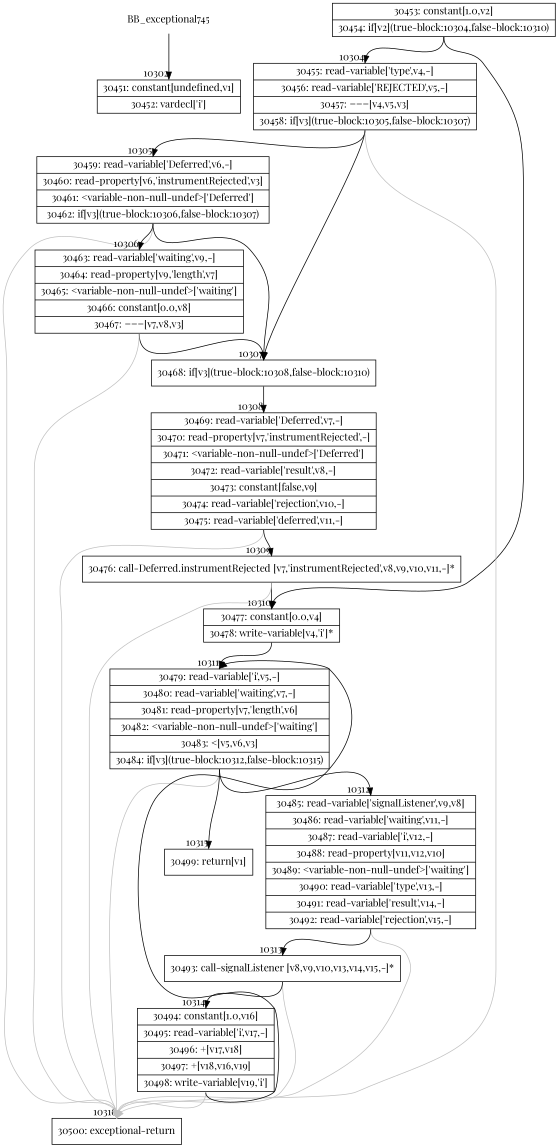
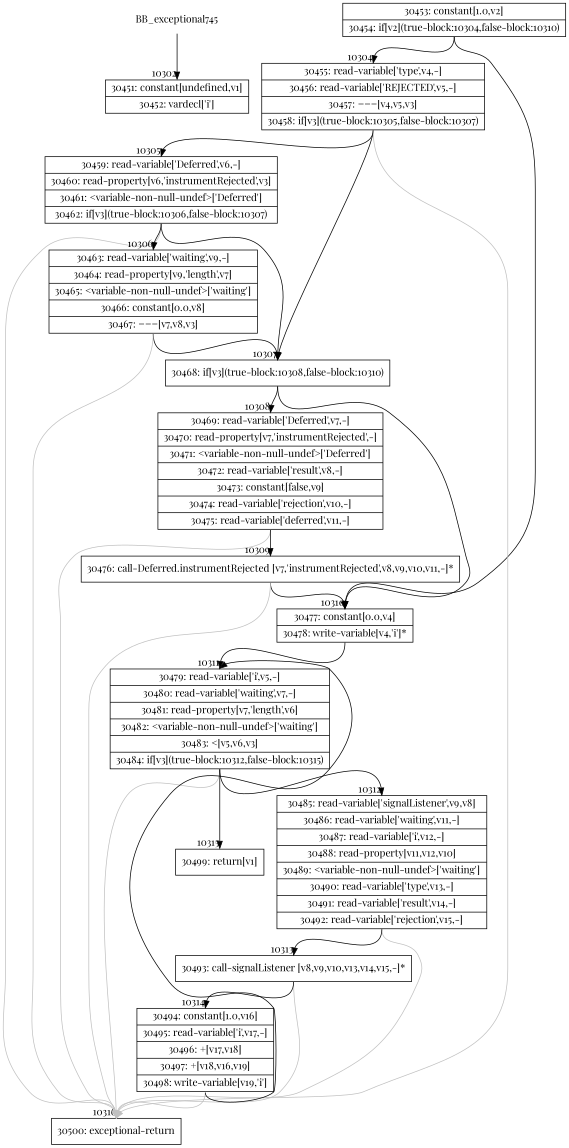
none -> (449, 490)
